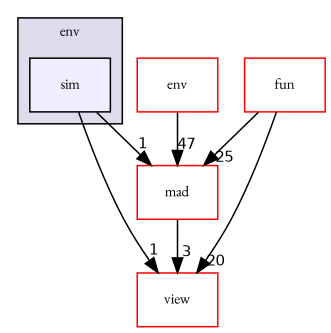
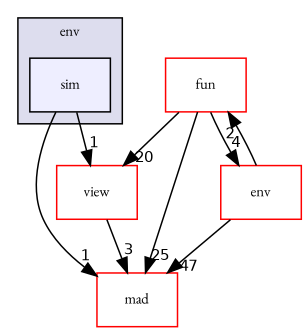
none -> (220, 133)
none -> (247, 145)
(178, 239) -> (114, 239)
